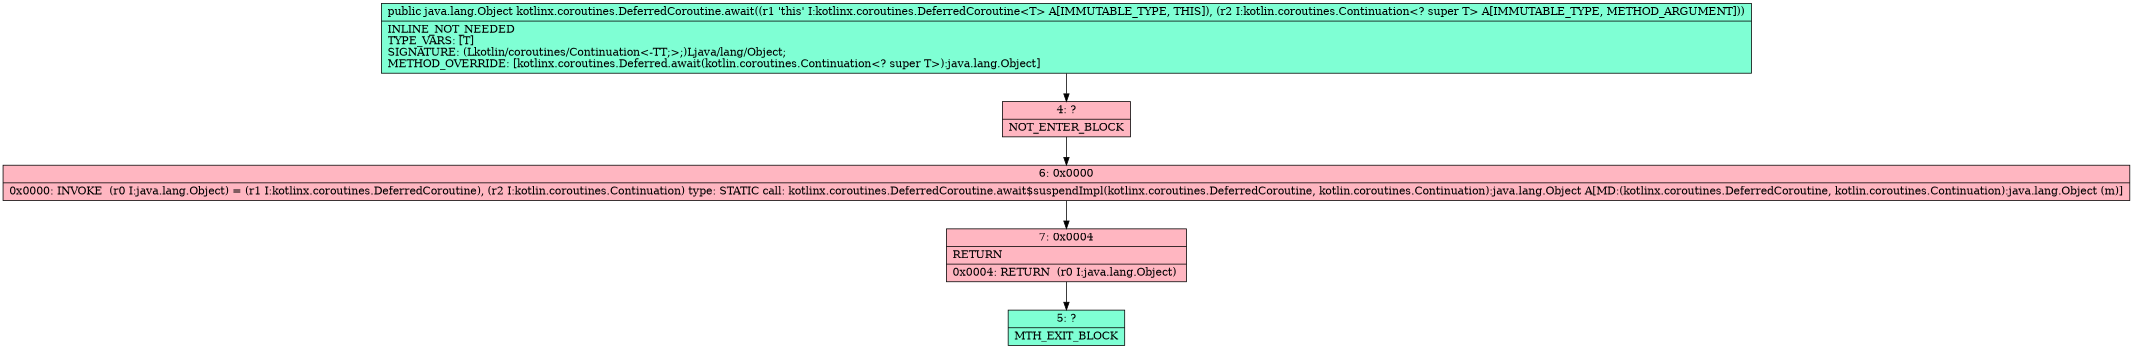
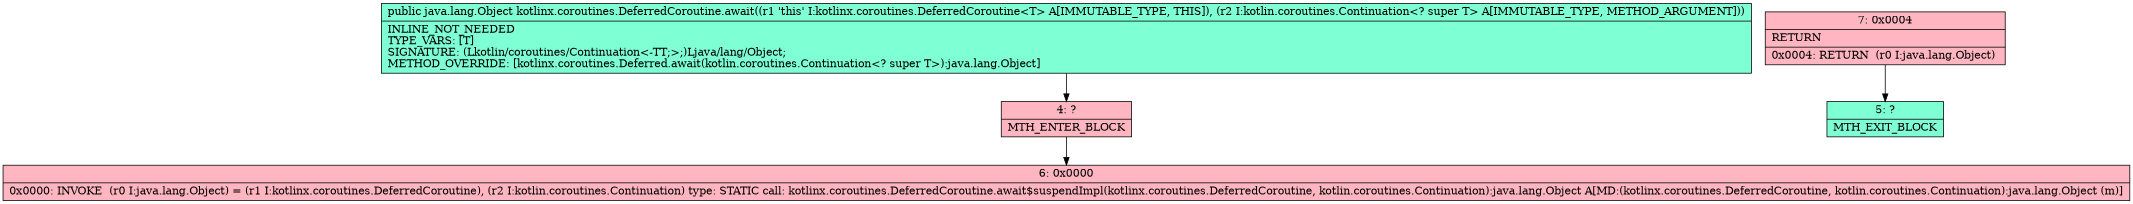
(1066, 128) -> (1066, 128)
(1066, 211) -> none
